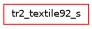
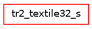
(46, 14) -> (46, 14)
